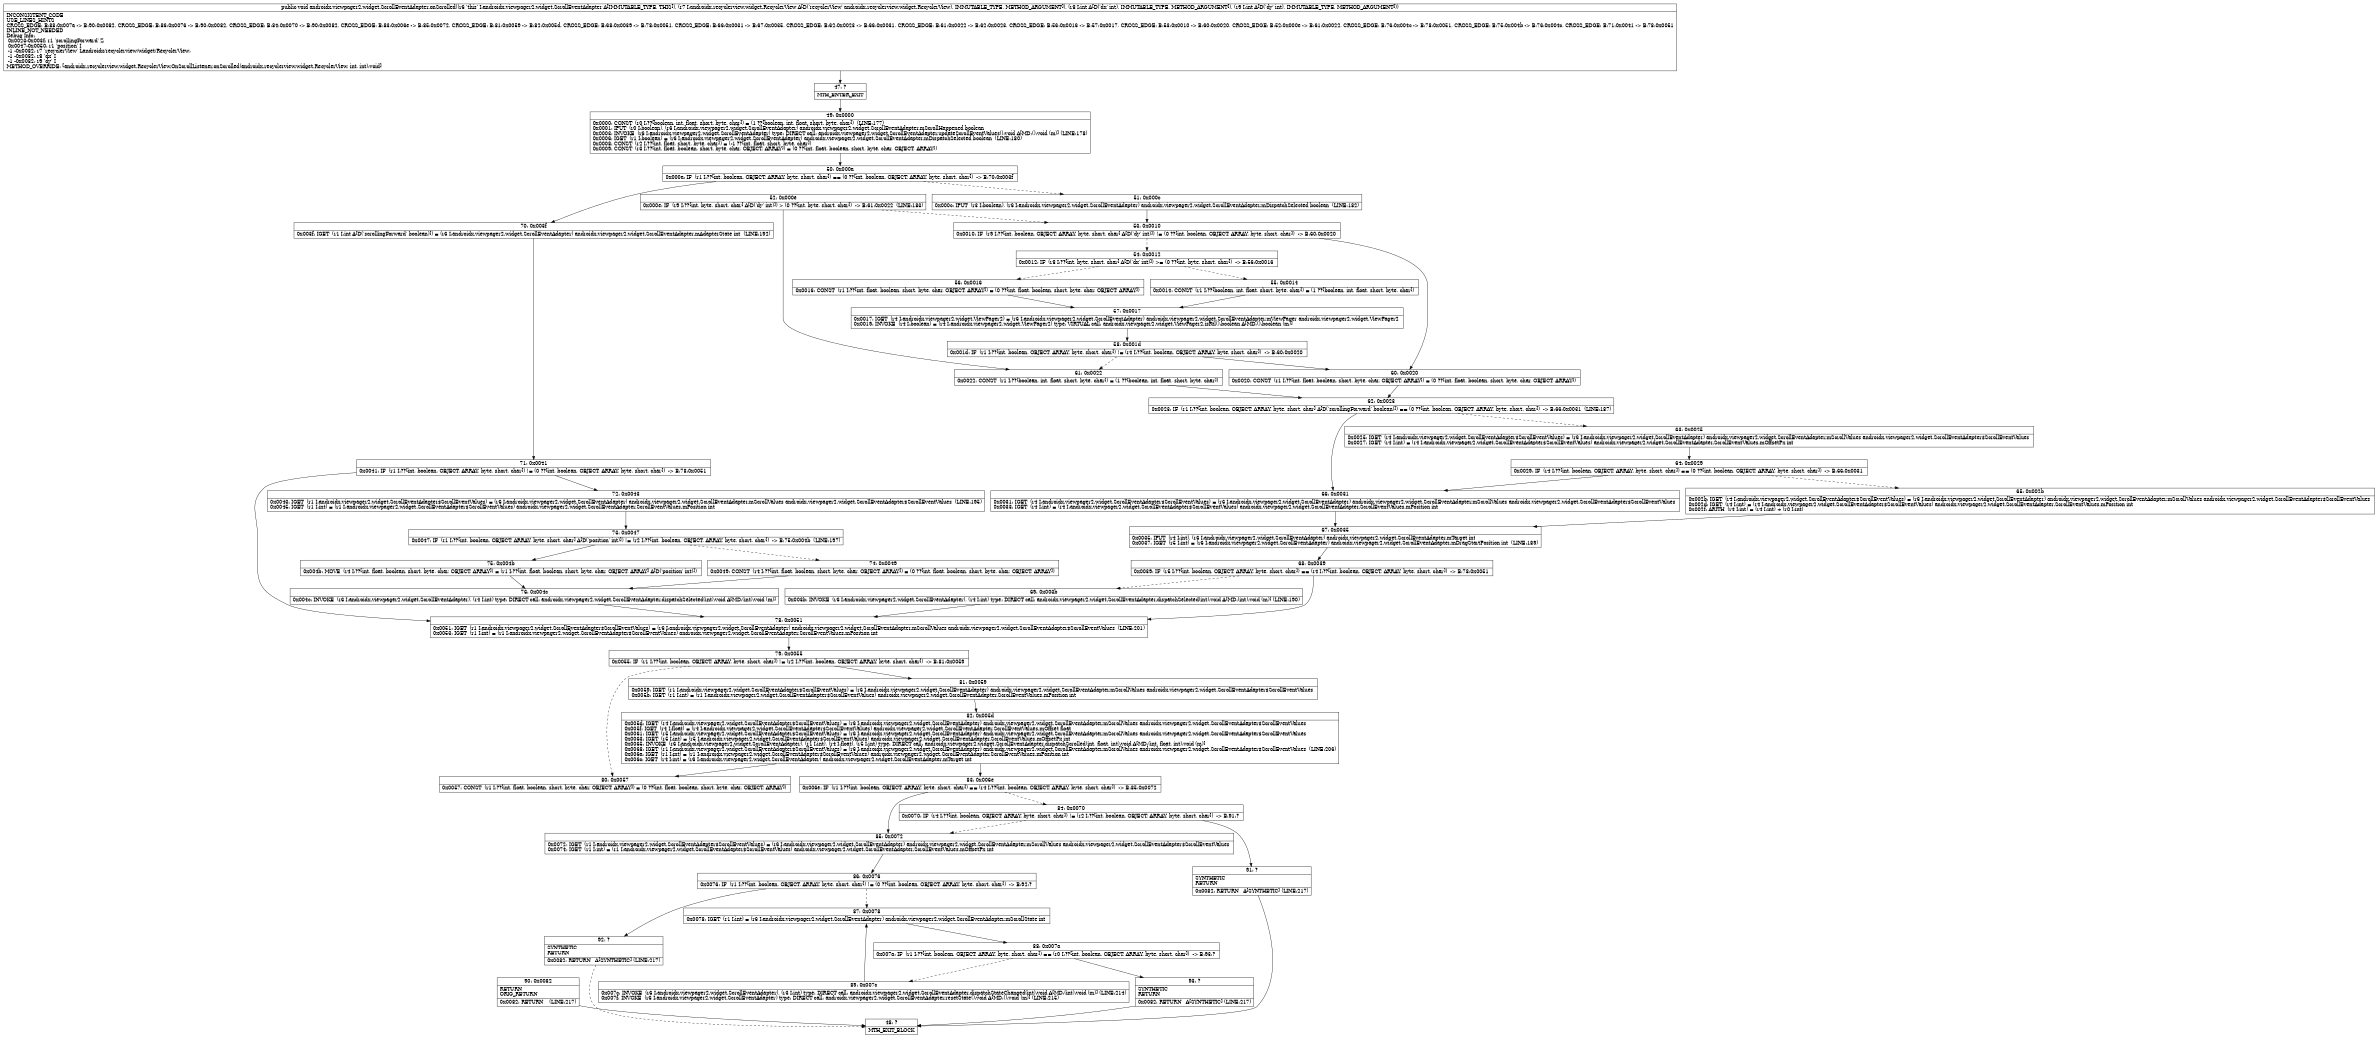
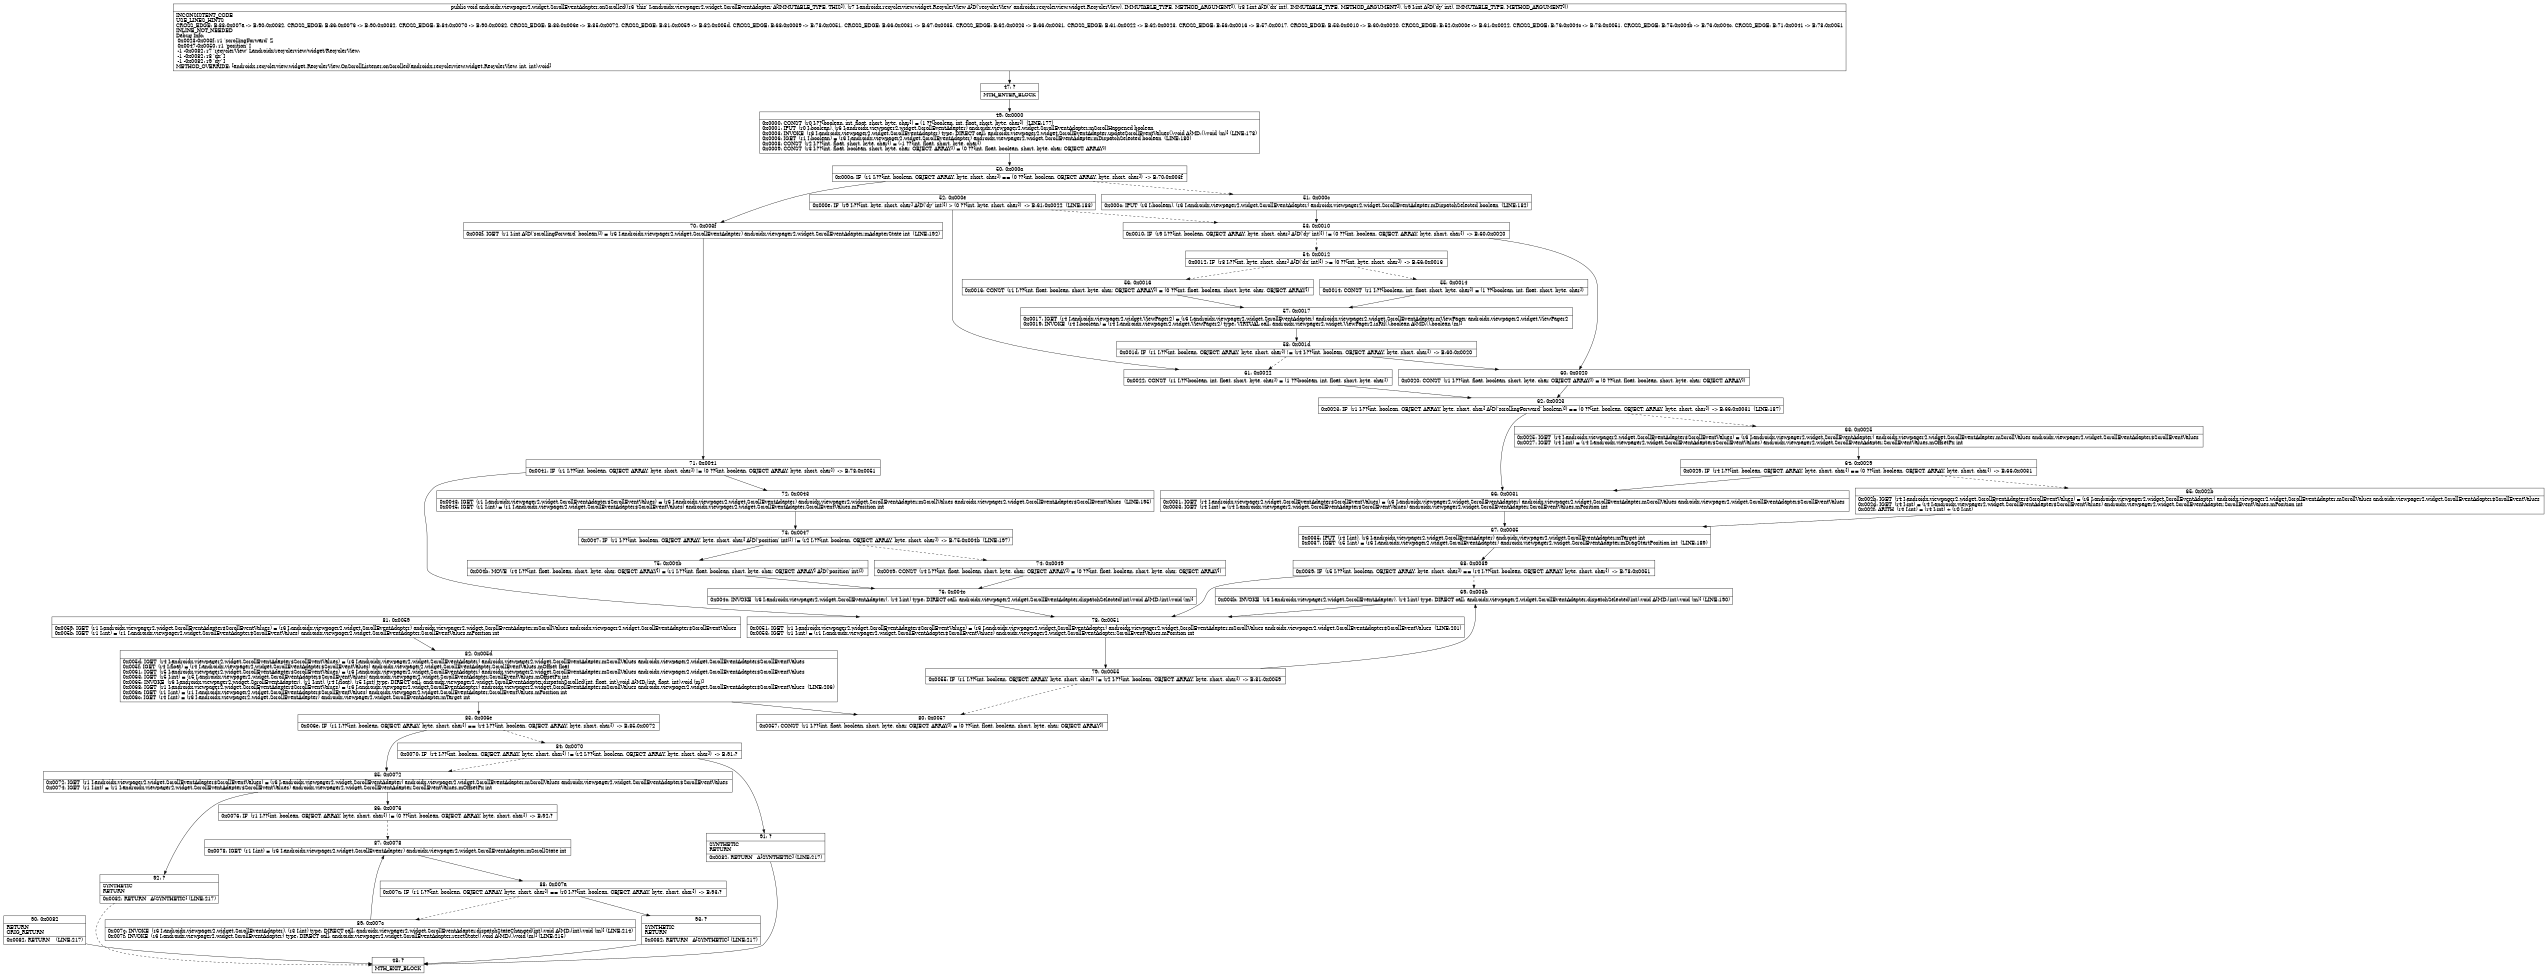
(840, 95) -> (1010, 95)
(872, 672) -> (1381, 658)
(694, 904) -> (200, 817)
